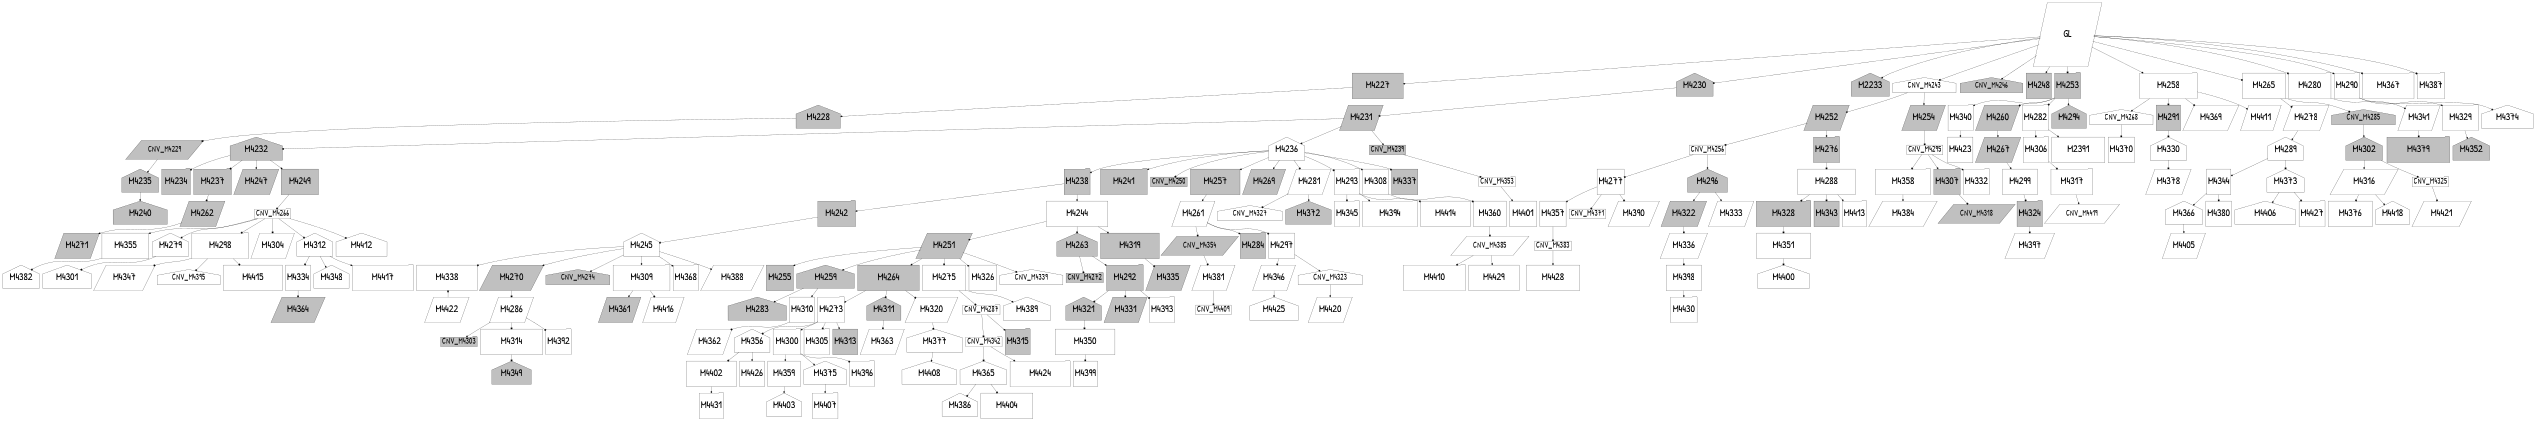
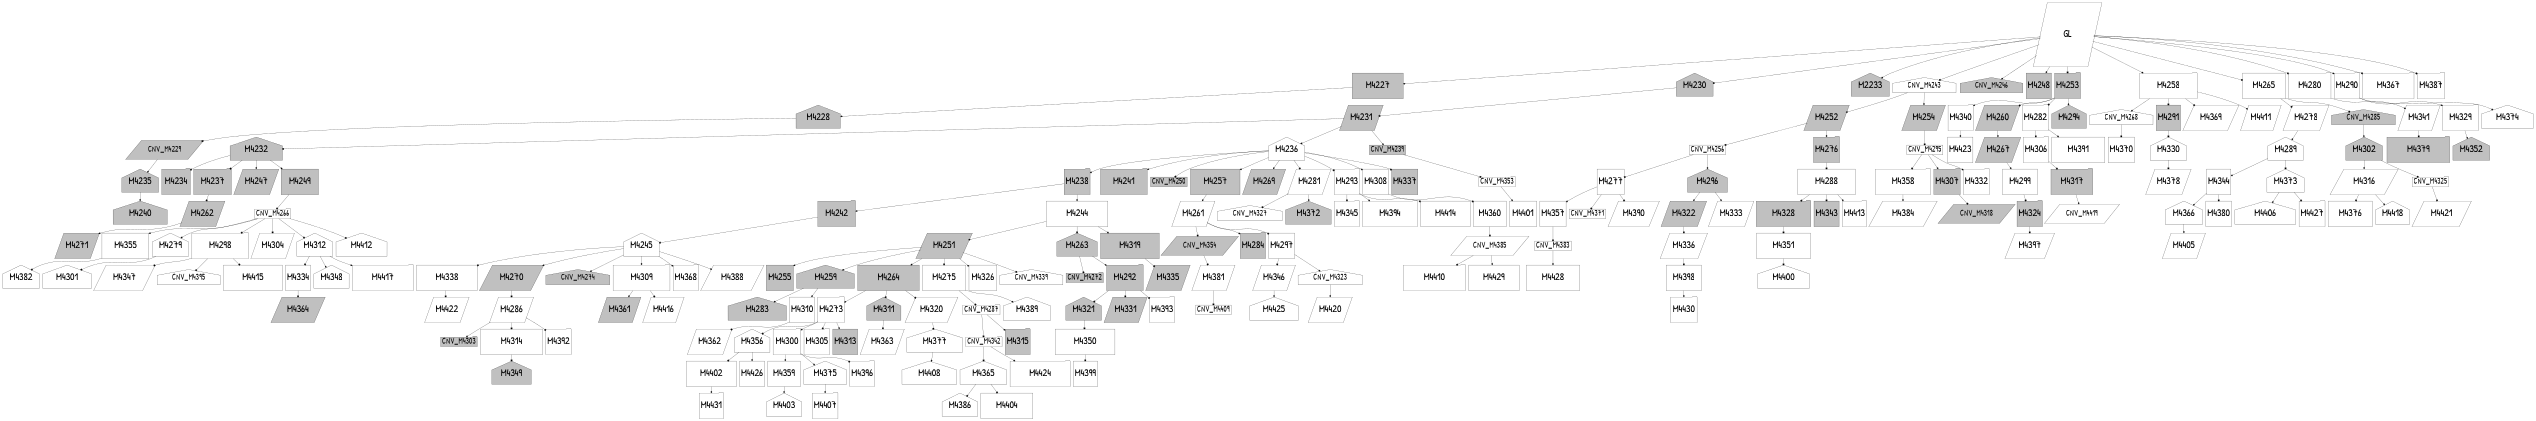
(2078, 150) -> (2078, 150)
(2072, 182) -> (2072, 182)
(448, 295) -> (446, 293)
